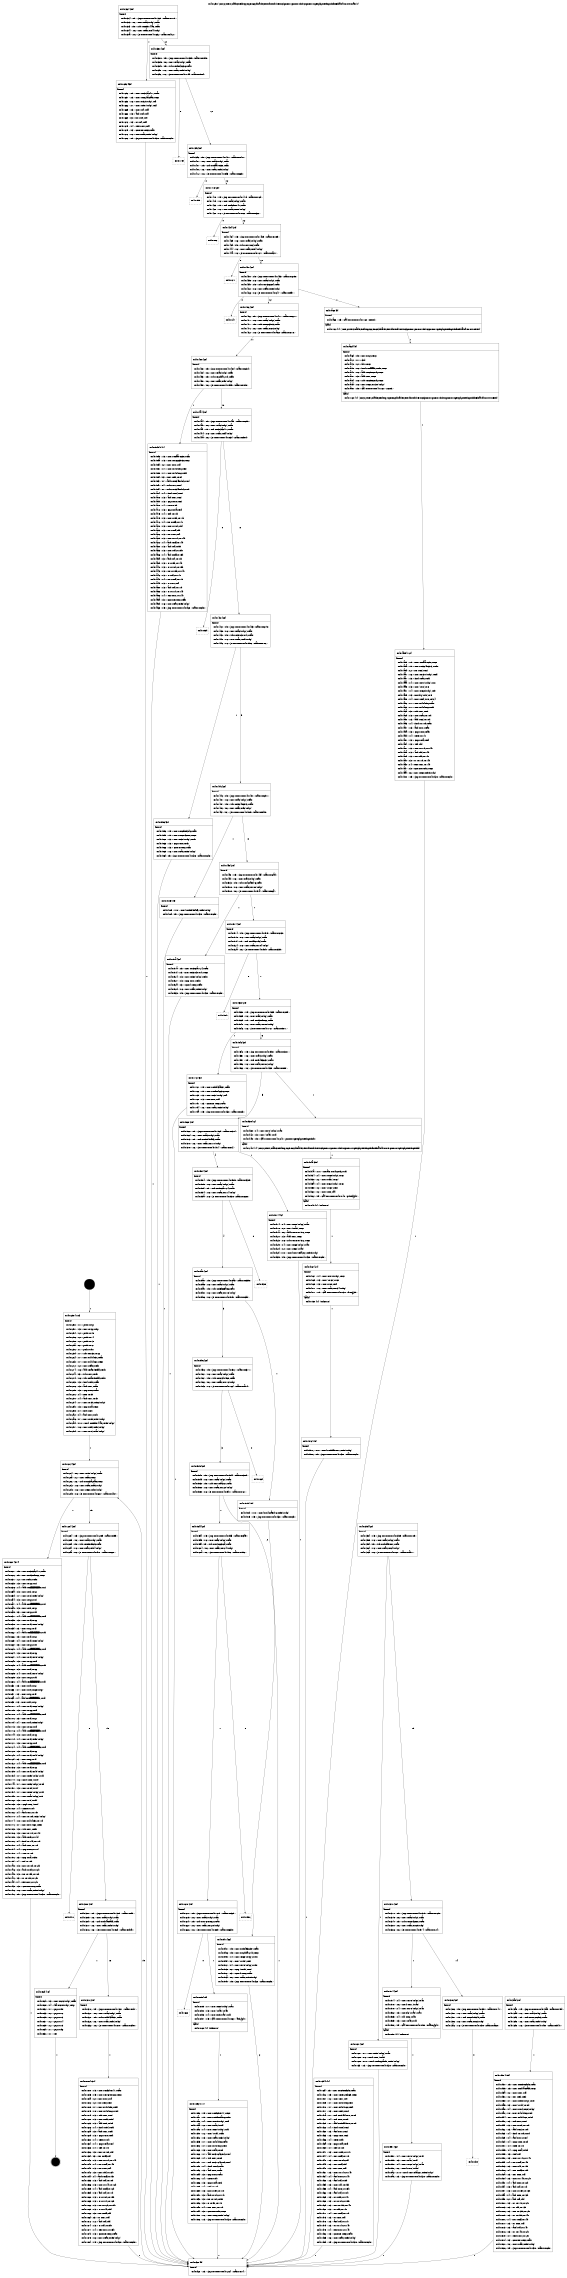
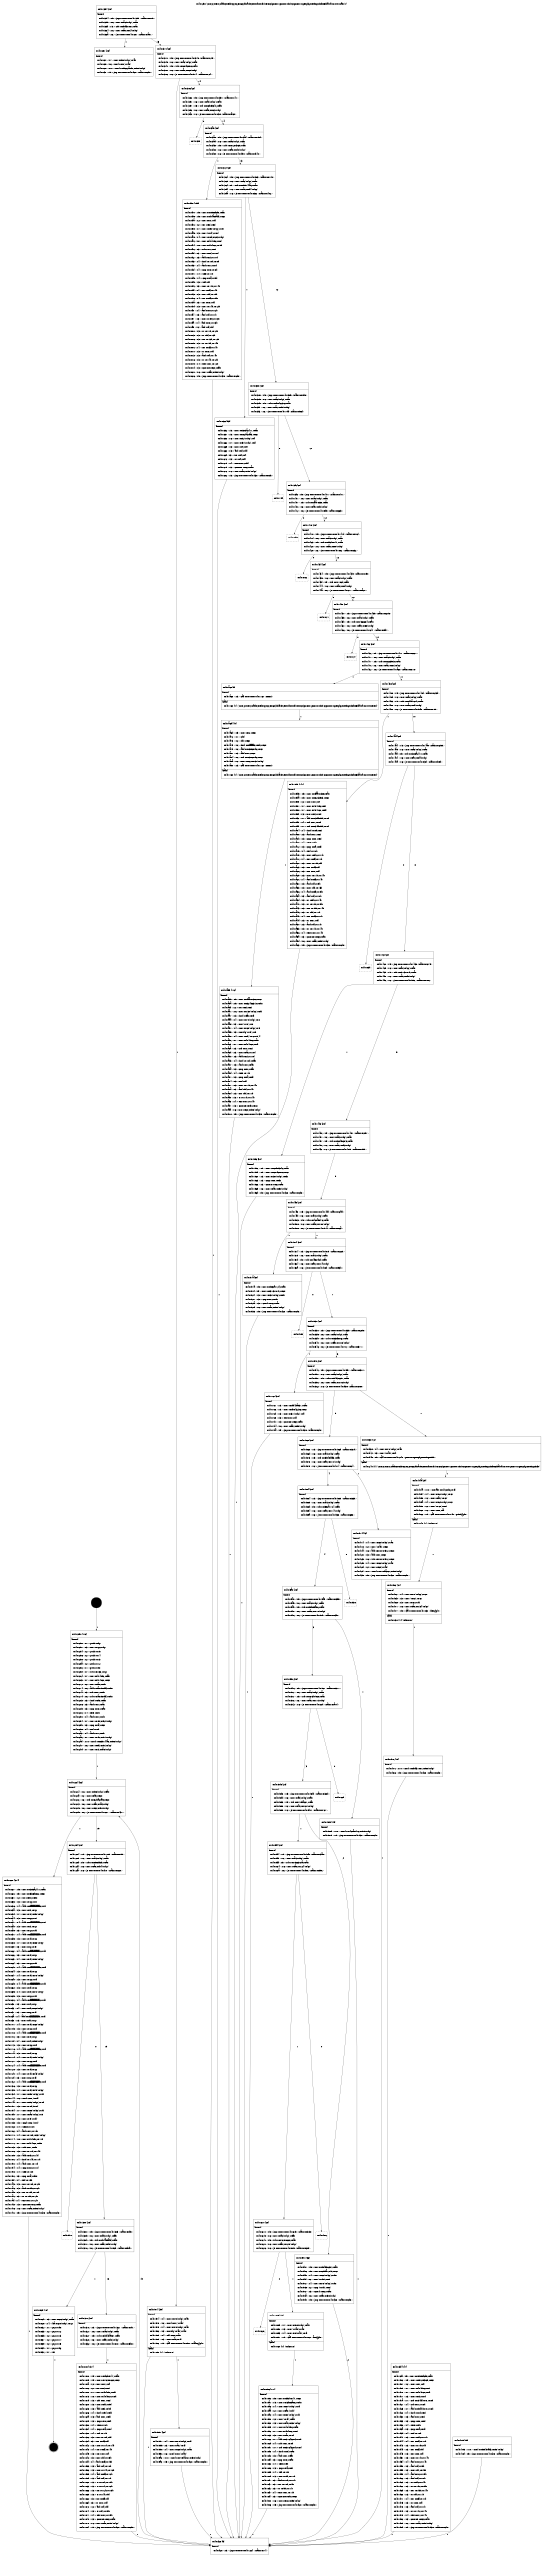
none -> (221, 121)
none -> (239, 160)
(328, 298) -> (347, 678)
(214, 856) -> none
(378, 2225) -> (144, 2476)
